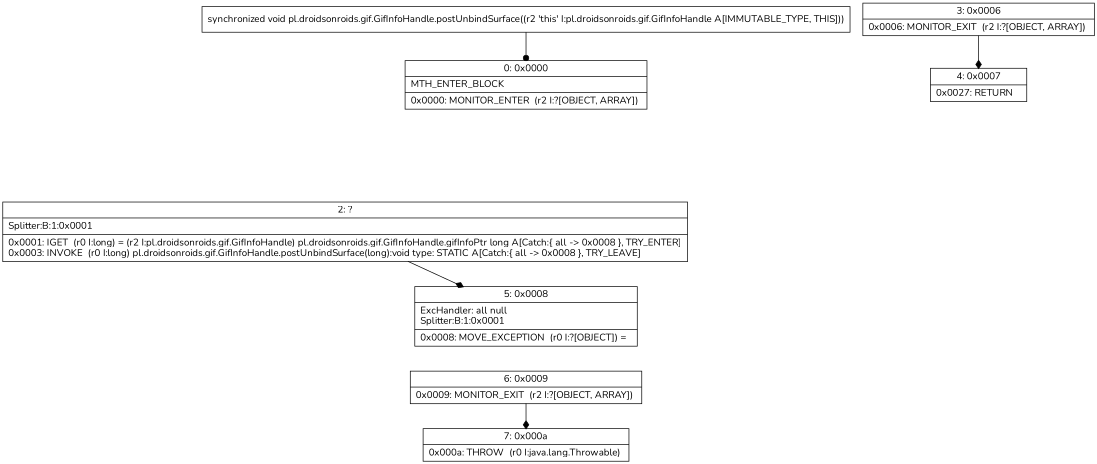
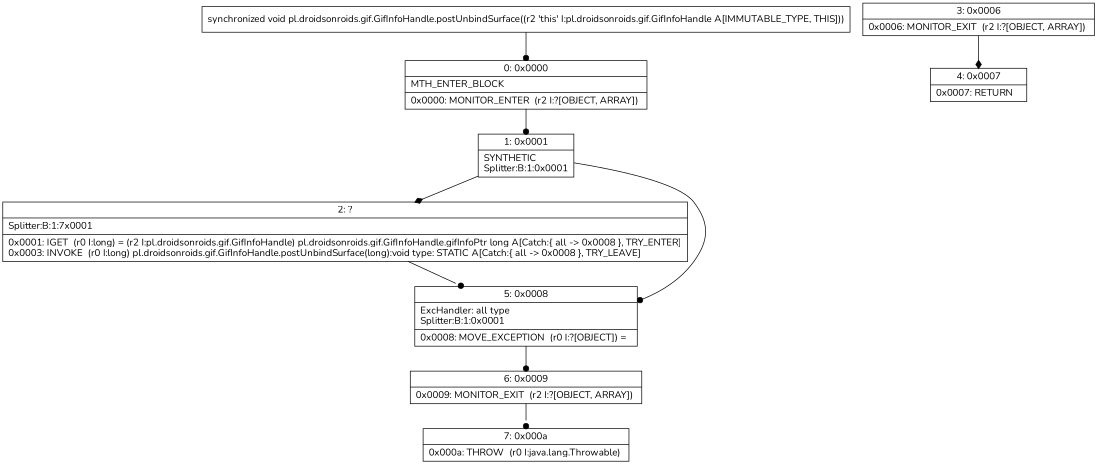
(979, 93) -> (979, 93)
none -> (526, 156)
(51, 226) -> (51, 226)
(432, 272) -> (432, 272)
(464, 310) -> (465, 310)
none -> (526, 356)
(526, 412) -> (526, 412)
